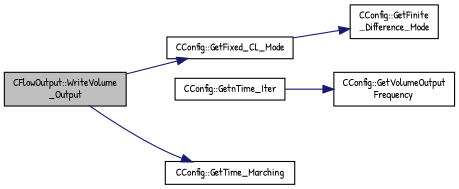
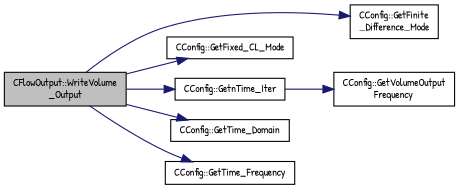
(316, 34) -> (206, 18)
none -> (145, 89)
none -> (230, 130)
(230, 173) -> (230, 173)
